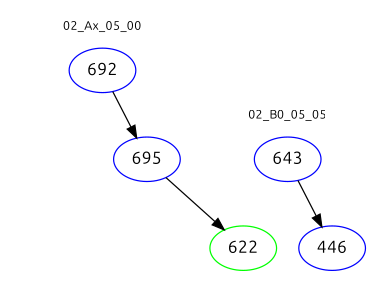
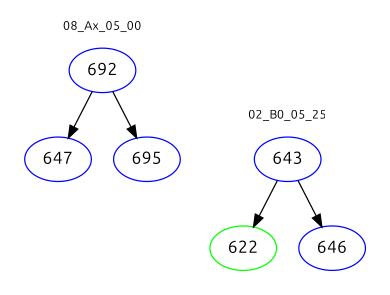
(102, 27) -> (102, 27)
(288, 115) -> (288, 115)
none -> (58, 159)
(190, 200) -> (268, 198)
(332, 248) -> (332, 248)
